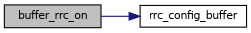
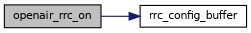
(53, 16) -> (53, 16)
